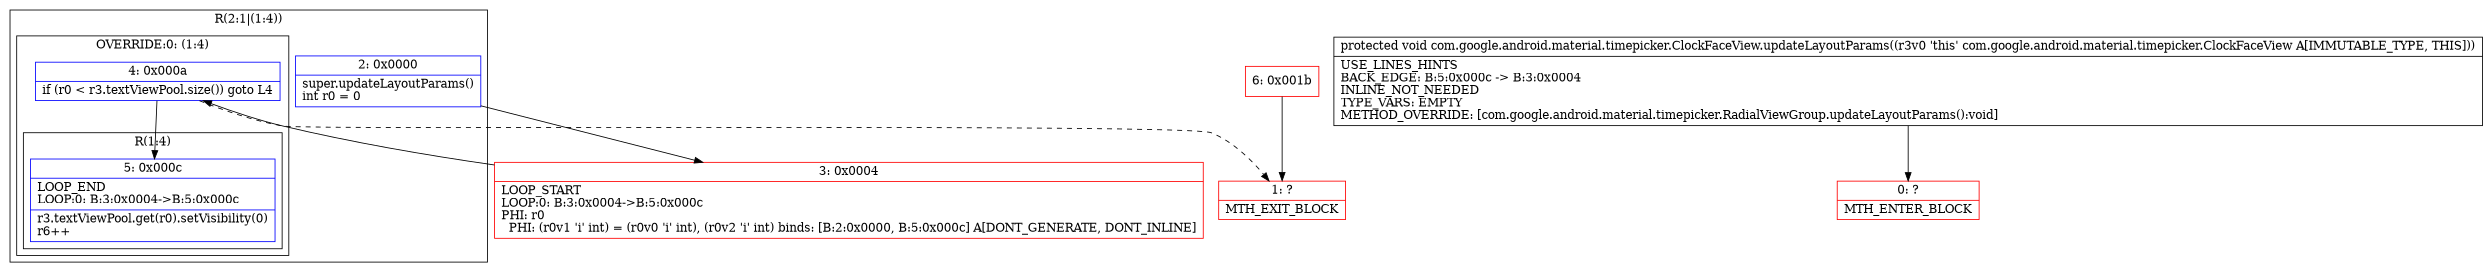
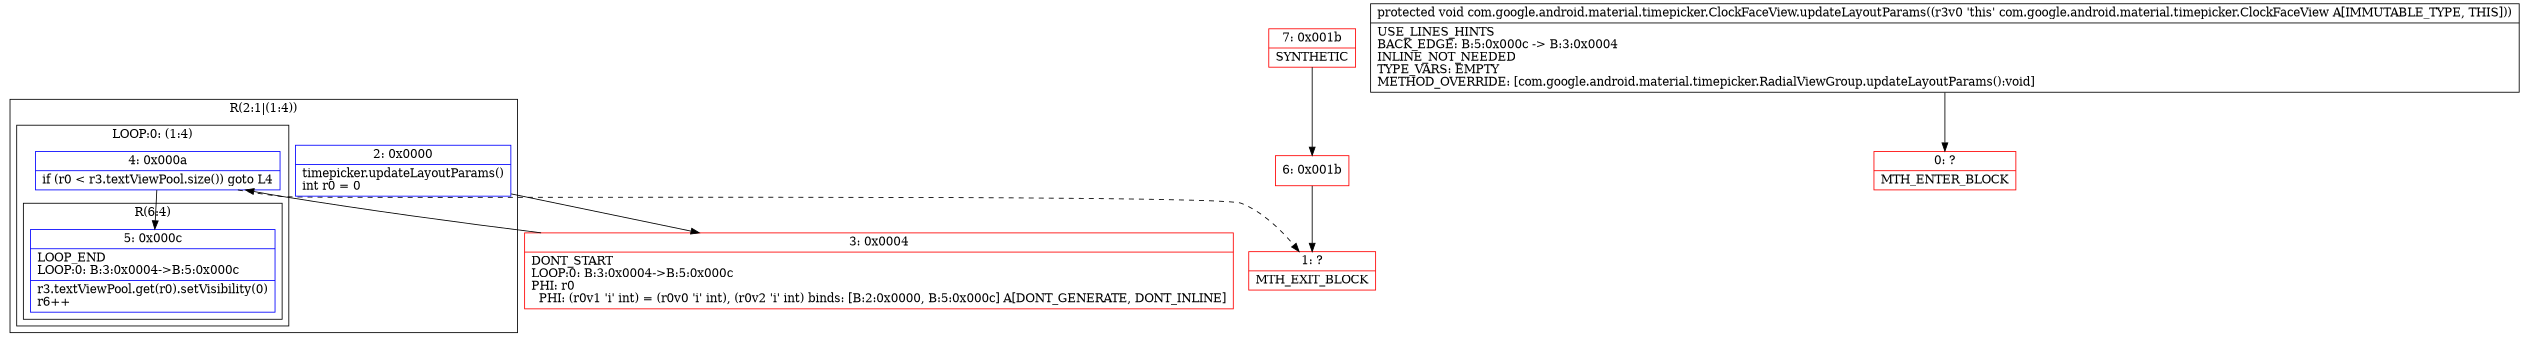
(153, 45) -> (153, 135)
none -> (1312, 48)
(388, 84) -> (403, 174)
(153, 142) -> (153, 213)
(541, 191) -> (572, 261)
